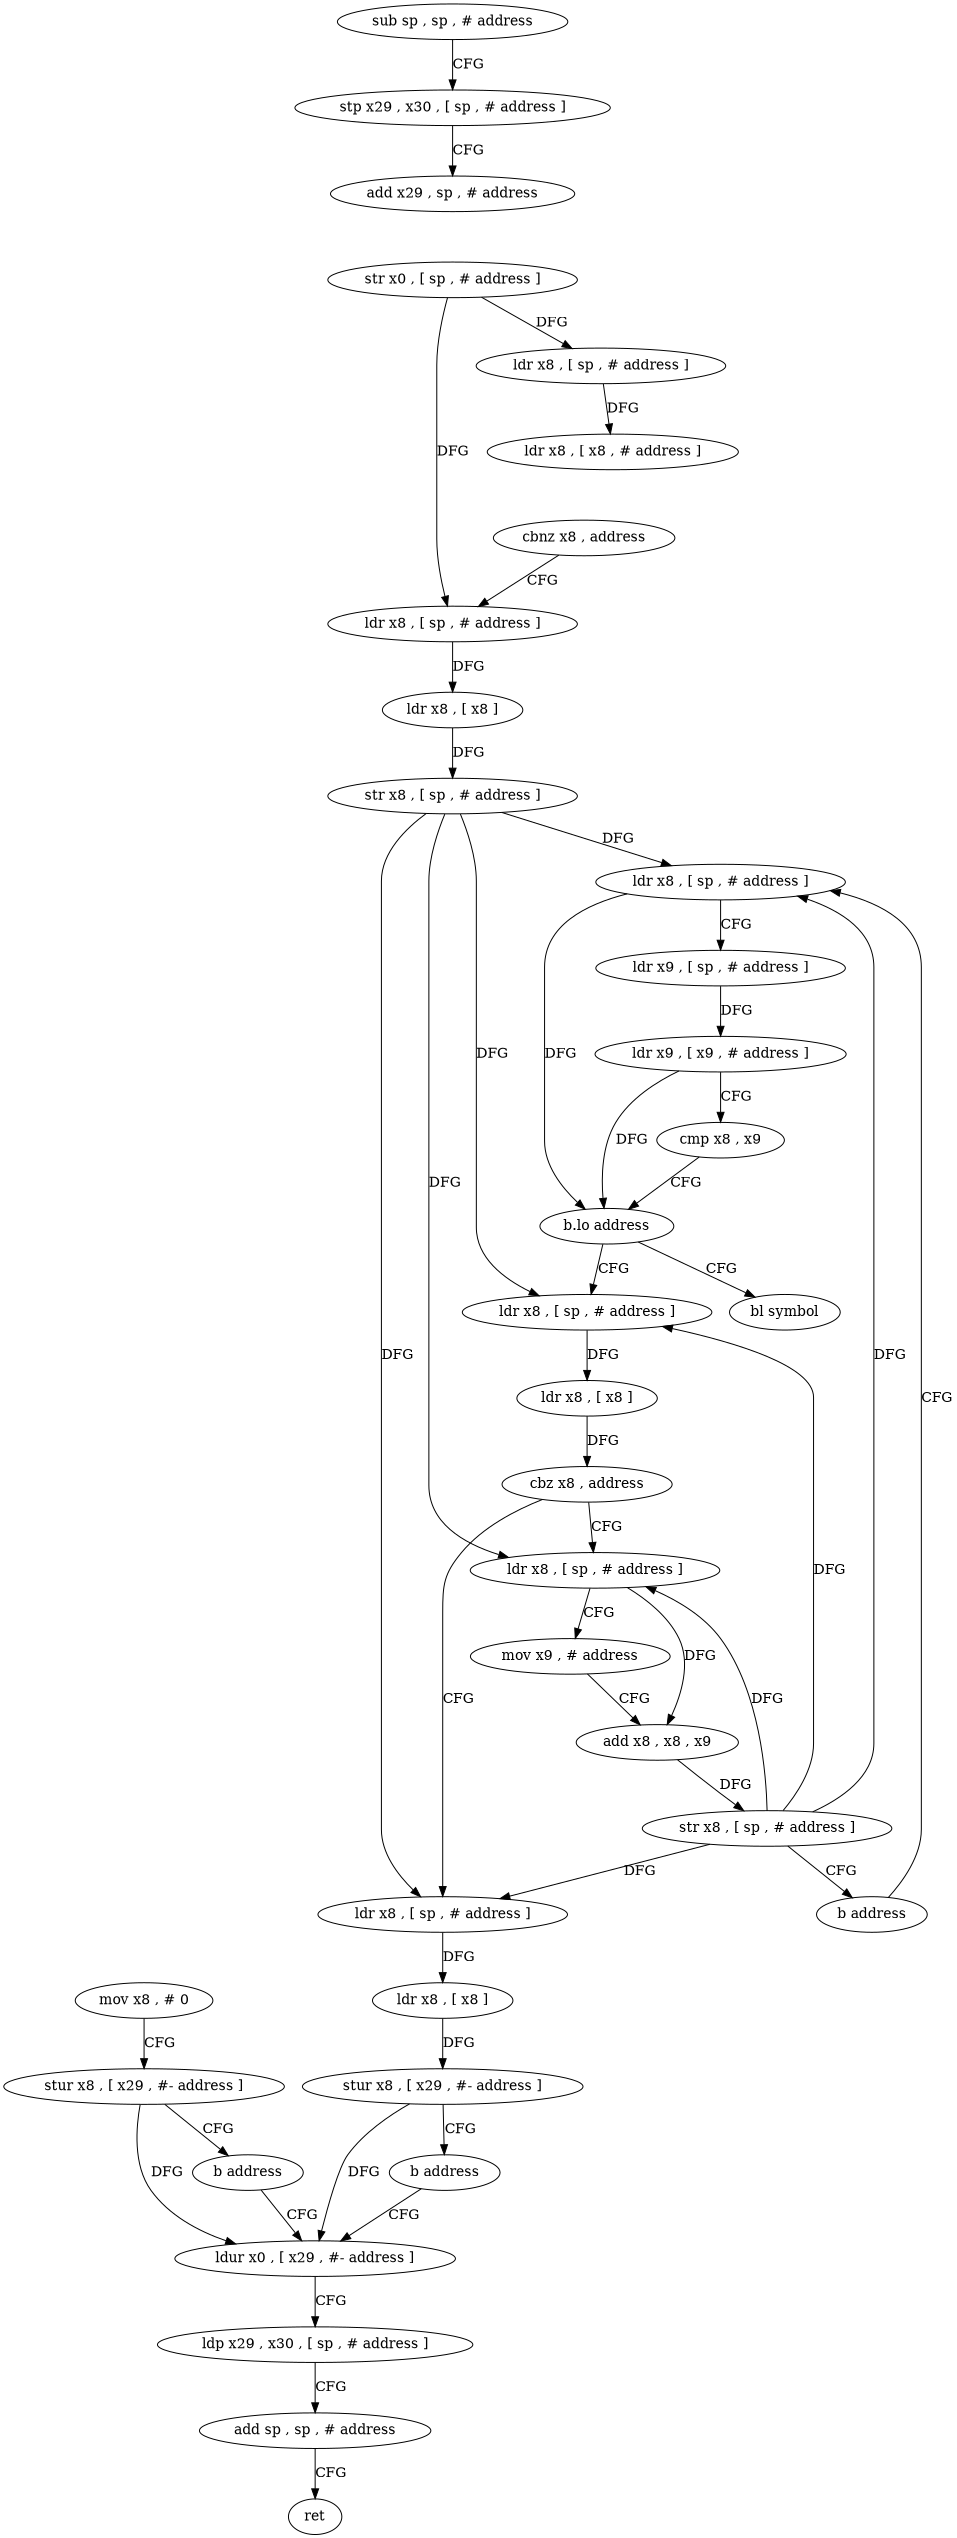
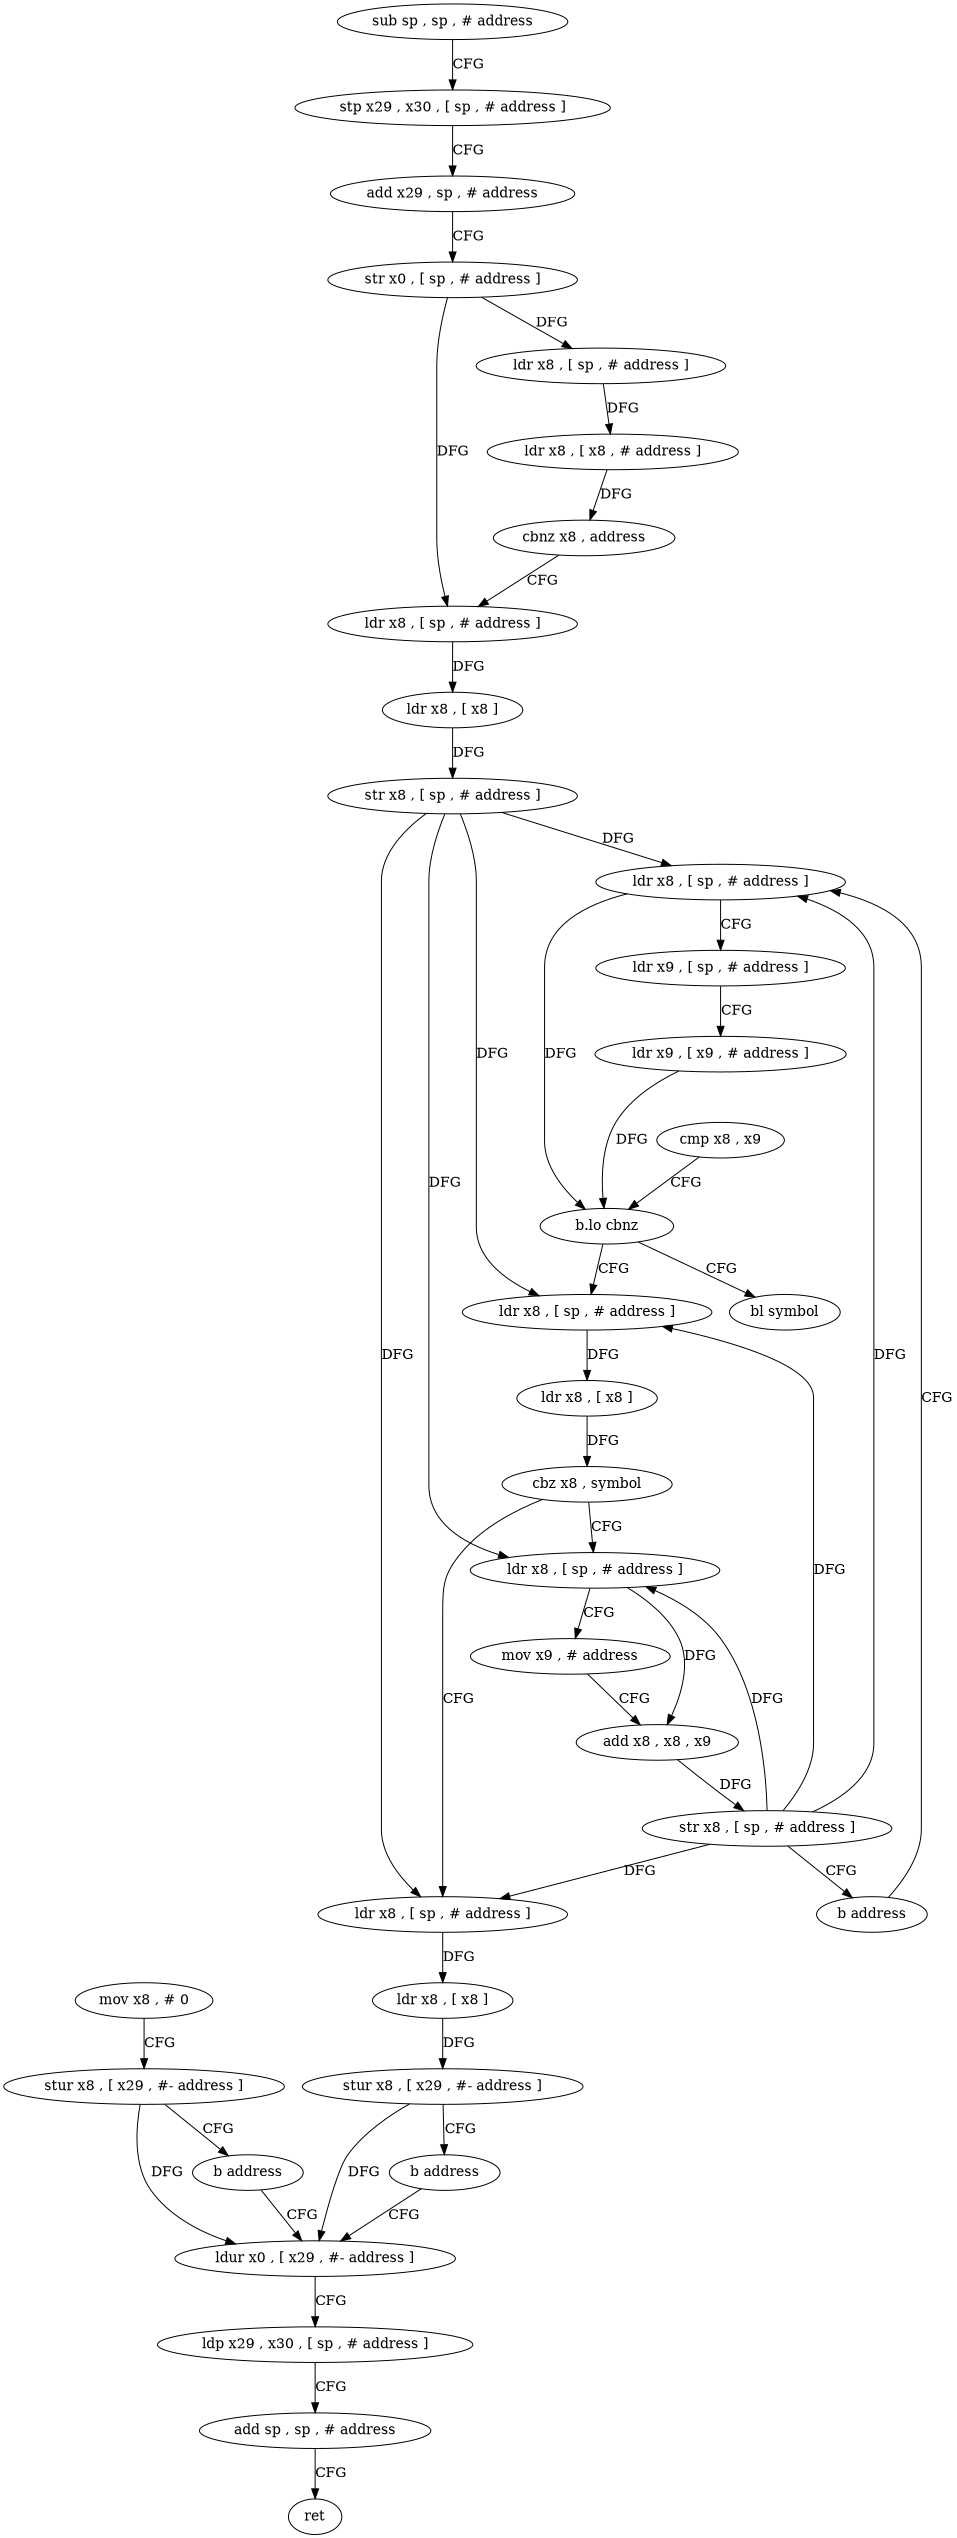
none -> (453, 232)
none -> (600, 490)
(737, 1011) -> (737, 1011)
(721, 1092) -> none
(607, 1226) -> (607, 1226)
(587, 1484) -> (587, 1484)
